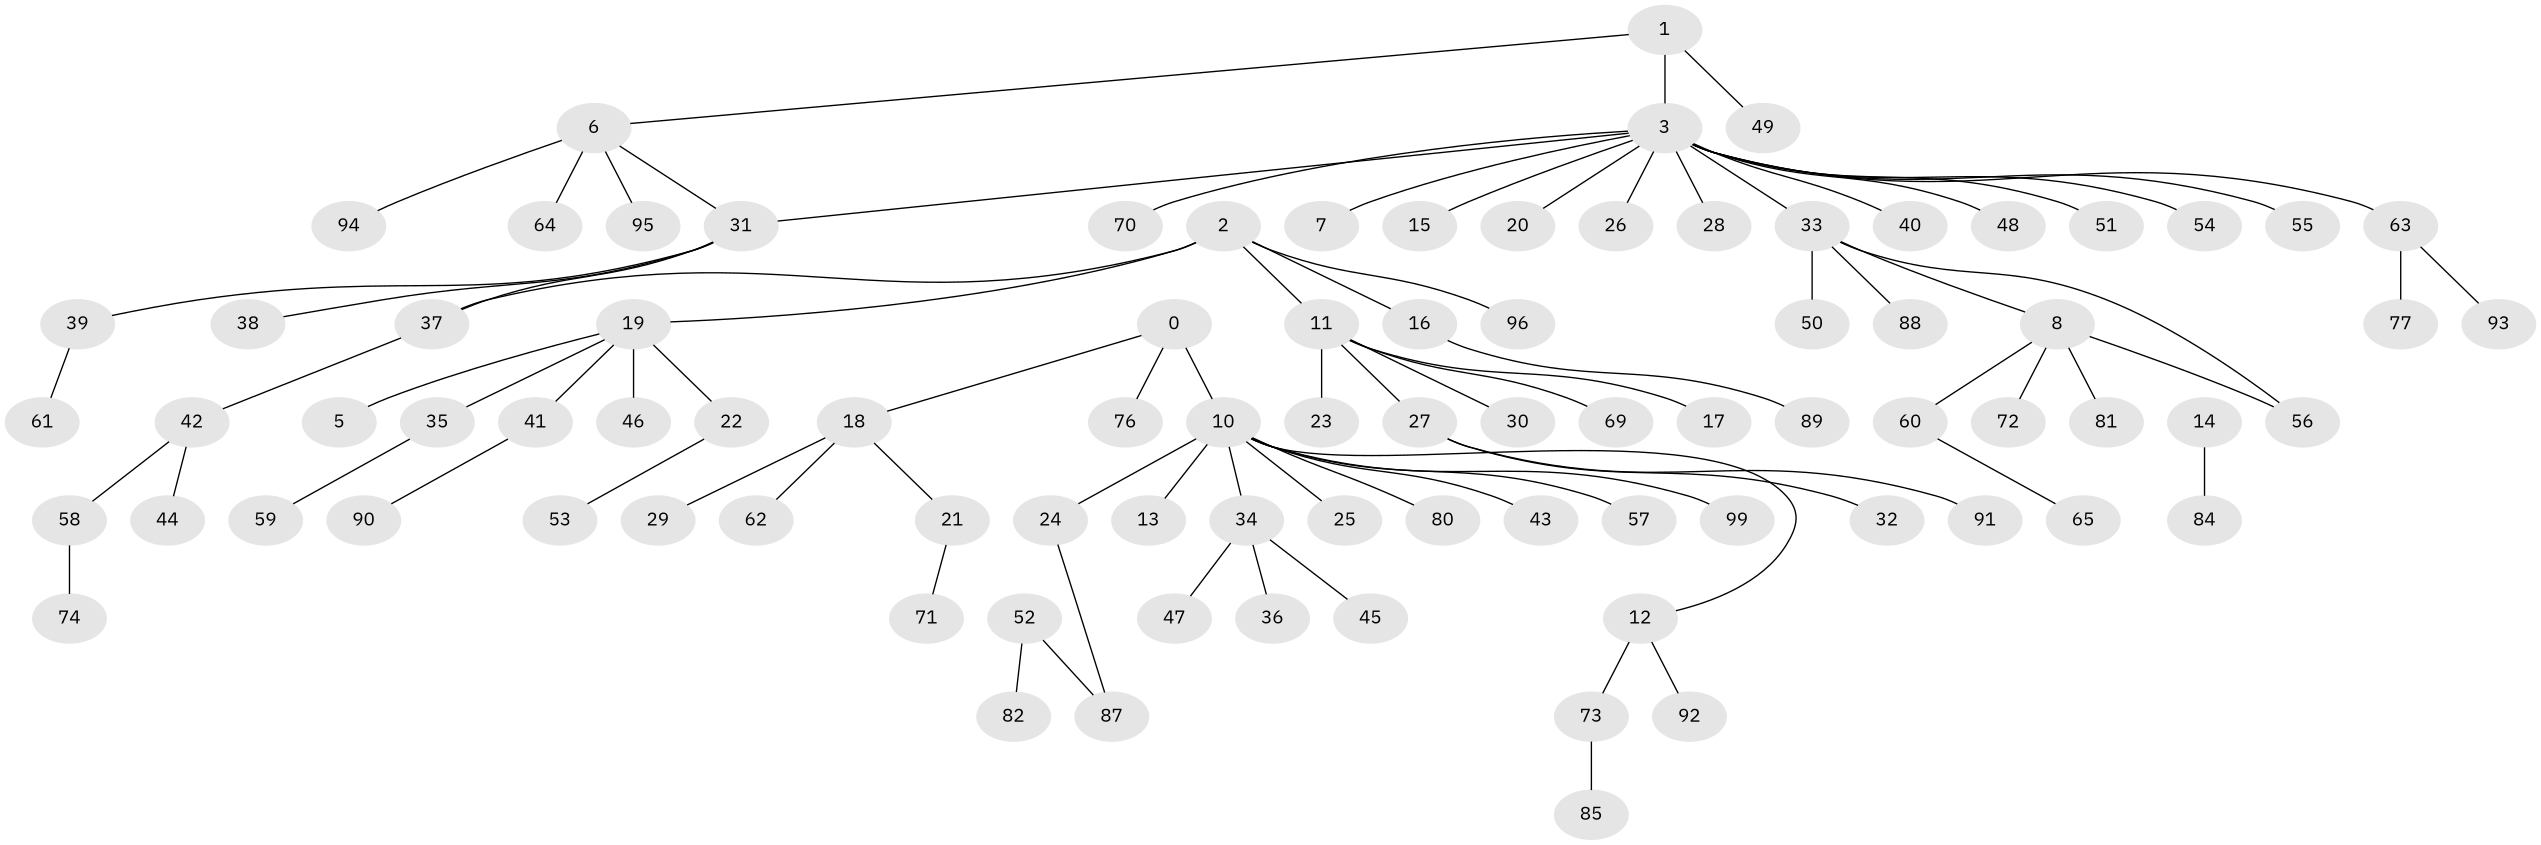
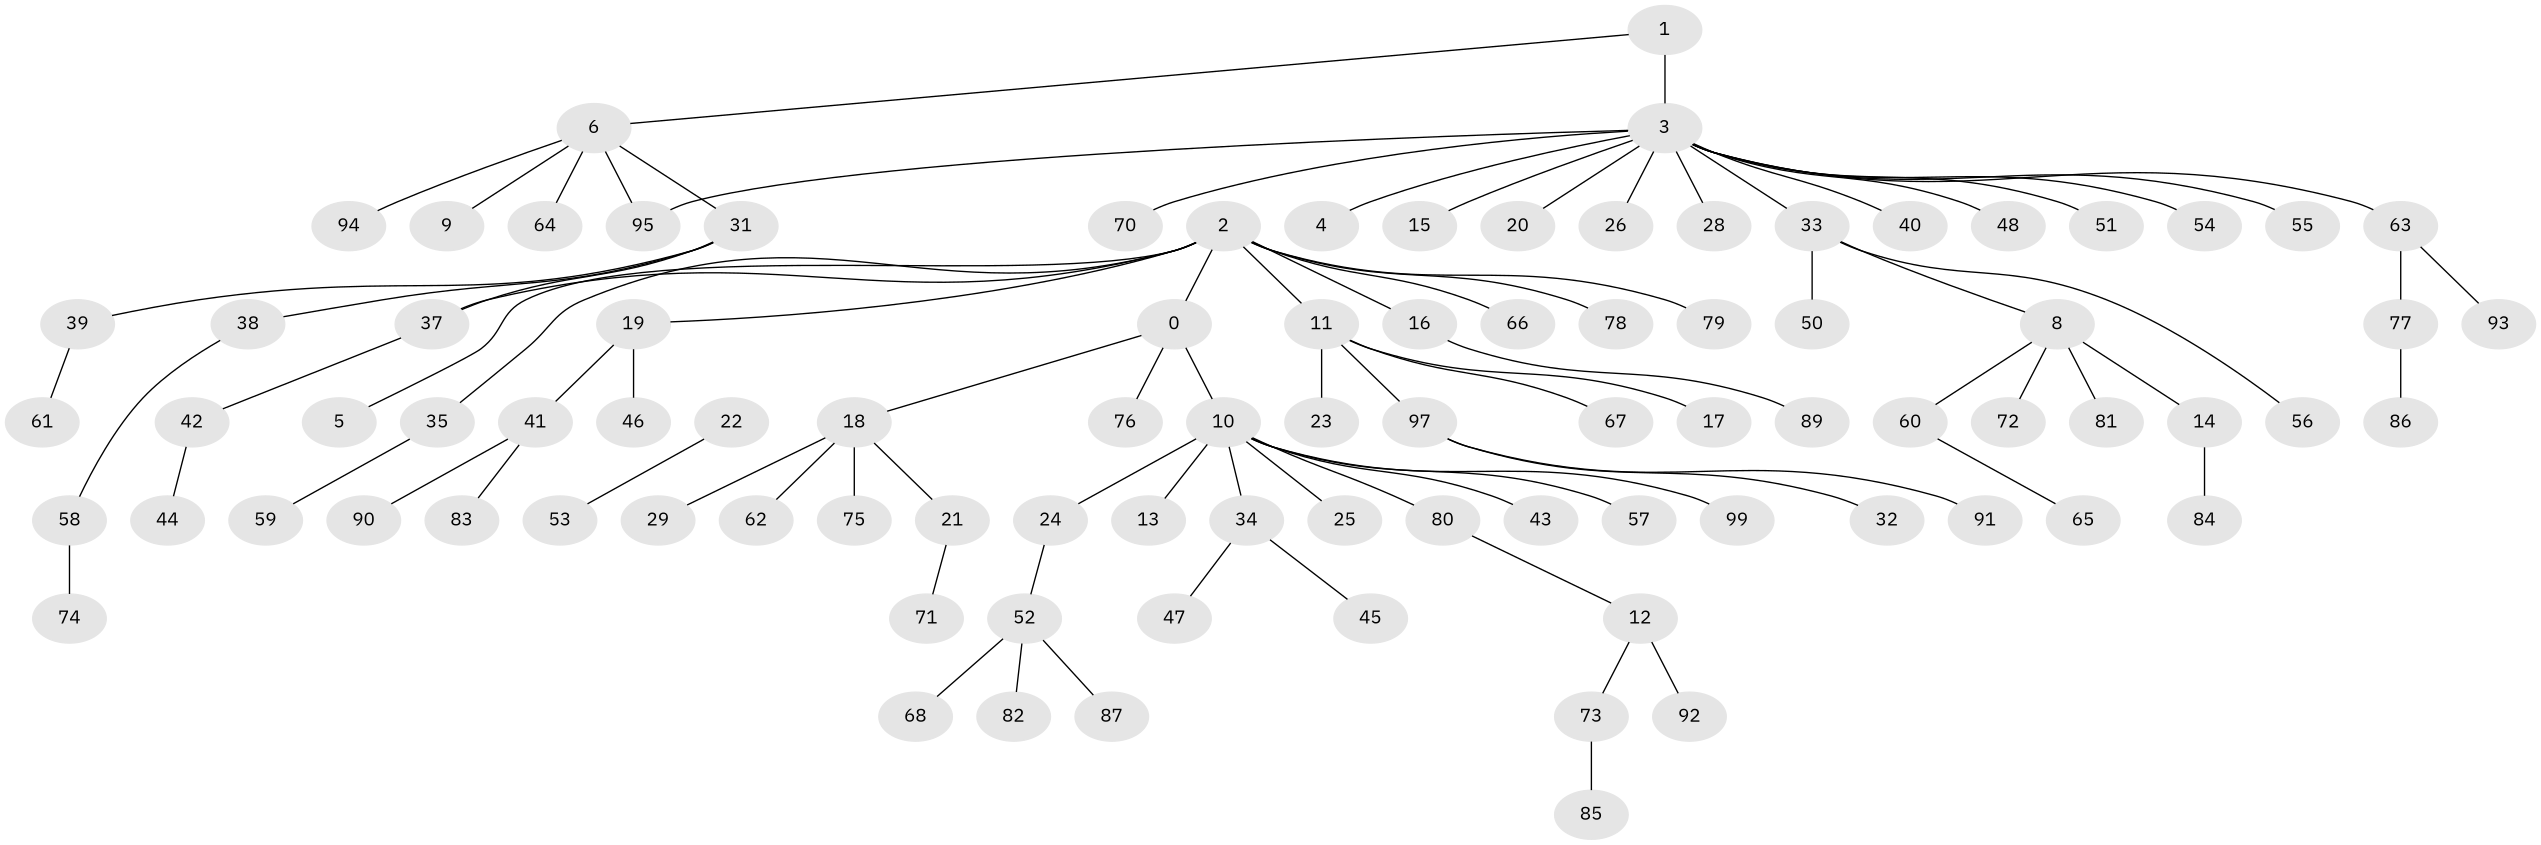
(1763, 128) -> none
(1203, 177) -> (1147, 151)
none -> (447, 226)
(1322, 226) -> (1322, 226)
none -> (1199, 275)
(1518, 324) -> (1518, 324)
none -> (1616, 324)
none -> (1714, 324)
(1910, 324) -> none
(482, 366) -> (763, 266)
(2182, 370) -> (2131, 373)
(536, 373) -> (616, 289)
(682, 373) -> none
(1420, 422) -> (1420, 422)
(1518, 422) -> none
(1616, 422) -> (1616, 422)
none -> (2401, 422)
(1615, 451) -> (1542, 569)
(131, 471) -> (136, 406)
none -> (462, 520)
none -> (854, 520)
(1081, 618) -> (1038, 570)
(1273, 619) -> none
none -> (916, 717)
